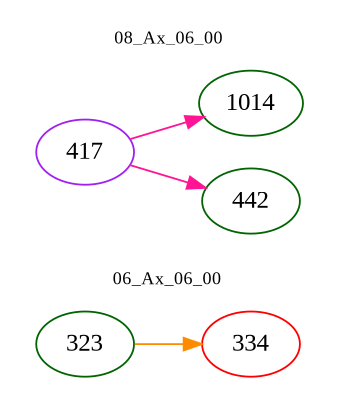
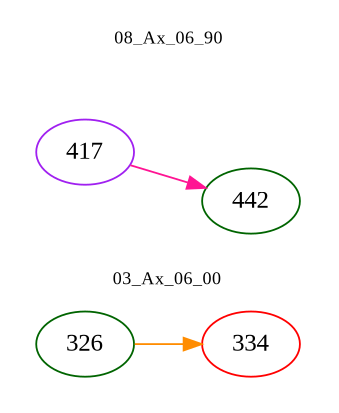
(170, 39) -> (170, 39)
(251, 103) -> none
(168, 280) -> (168, 280)
(85, 344) -> (85, 344)
